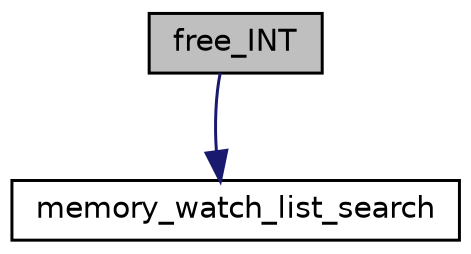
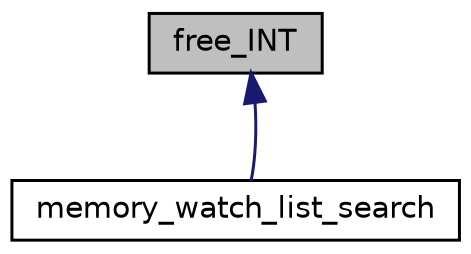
(216, 112) -> (255, 142)
